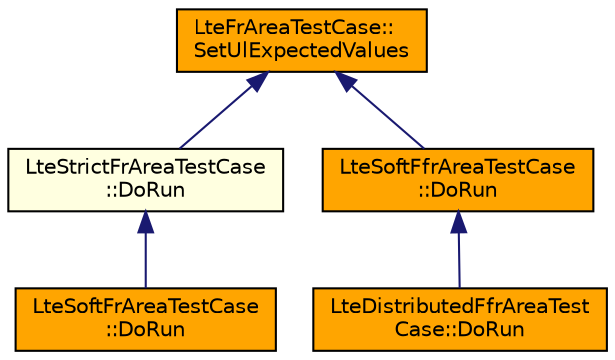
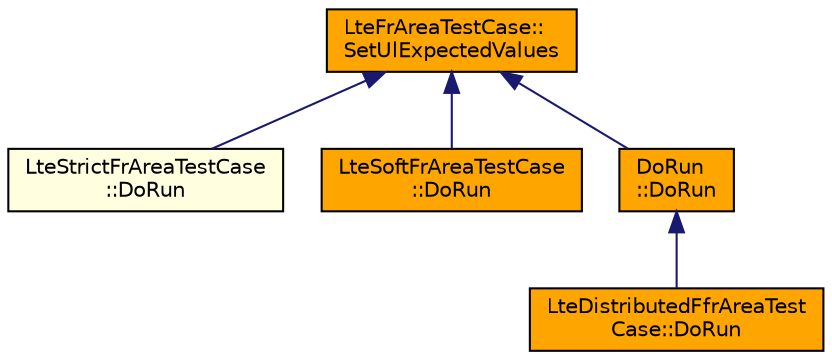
(458, 180) -> (677, 180)
(146, 261) -> (452, 121)
